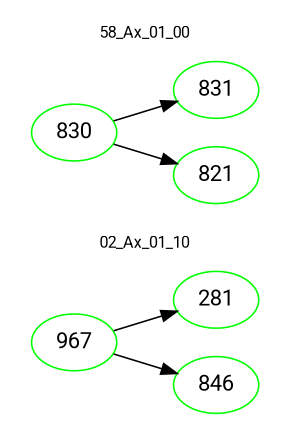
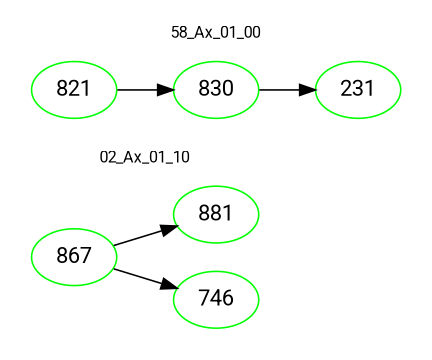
(216, 90) -> (358, 90)
(138, 152) -> (137, 90)
(216, 300) -> (216, 215)
(74, 342) -> (74, 257)
(216, 385) -> (216, 300)
